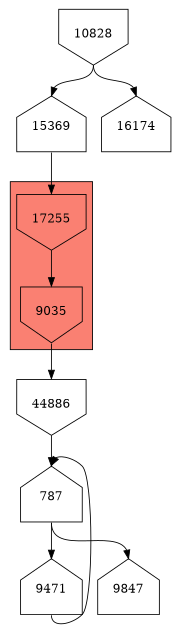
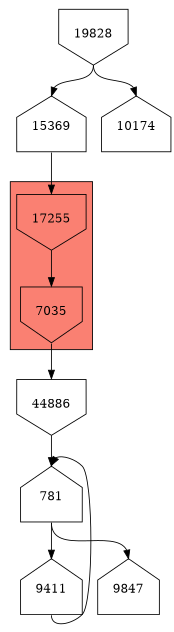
(93, 34) -> (93, 34)
(136, 127) -> (136, 127)
(51, 312) -> (51, 312)
(51, 497) -> (51, 497)
(51, 590) -> (51, 590)
